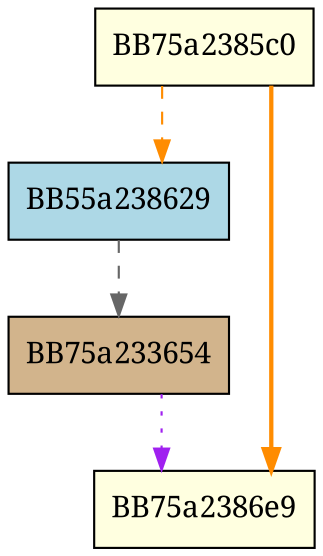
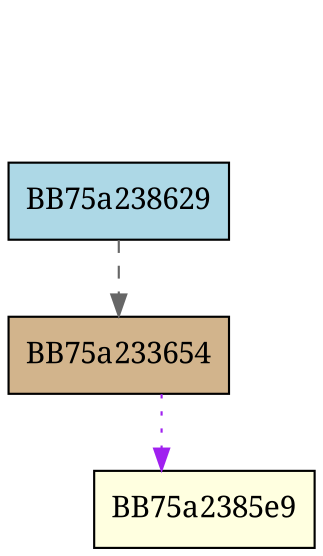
(204, 47) -> none
(119, 201) -> (119, 201)
(204, 509) -> (204, 509)
